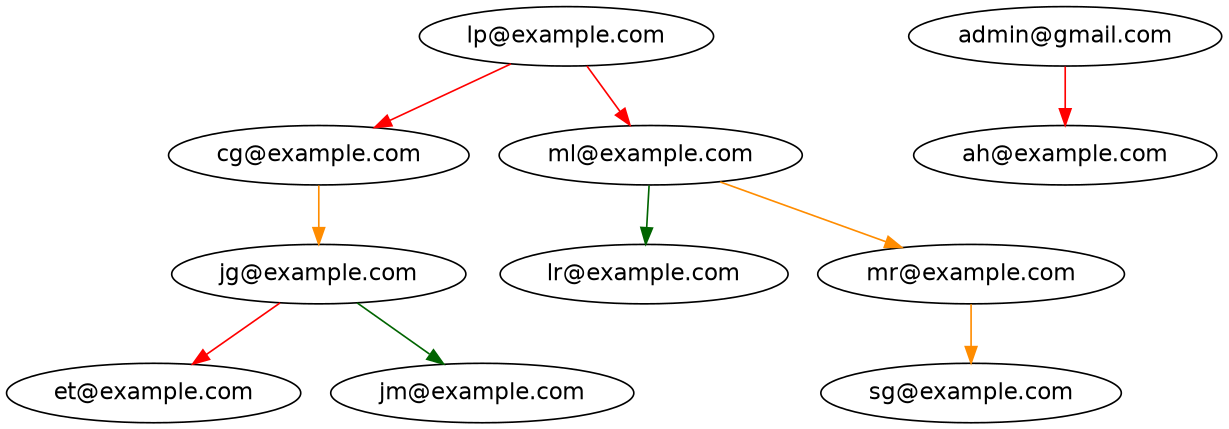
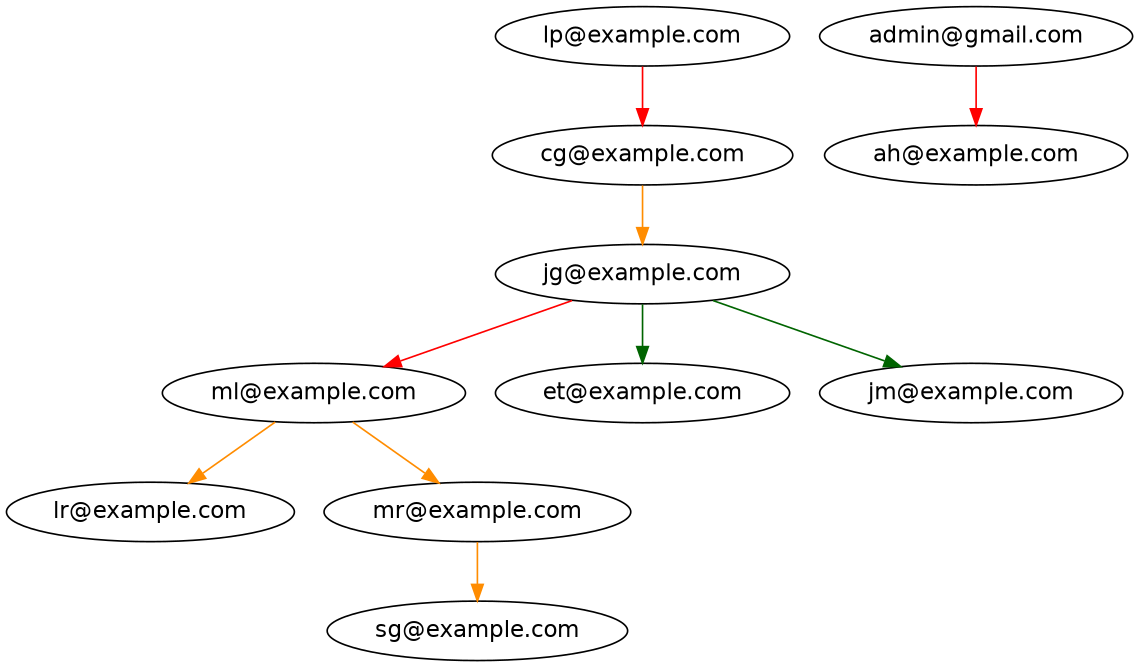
(604, 89) -> (486, 331)
(648, 207) -> (239, 448)
(243, 329) -> (643, 325)
